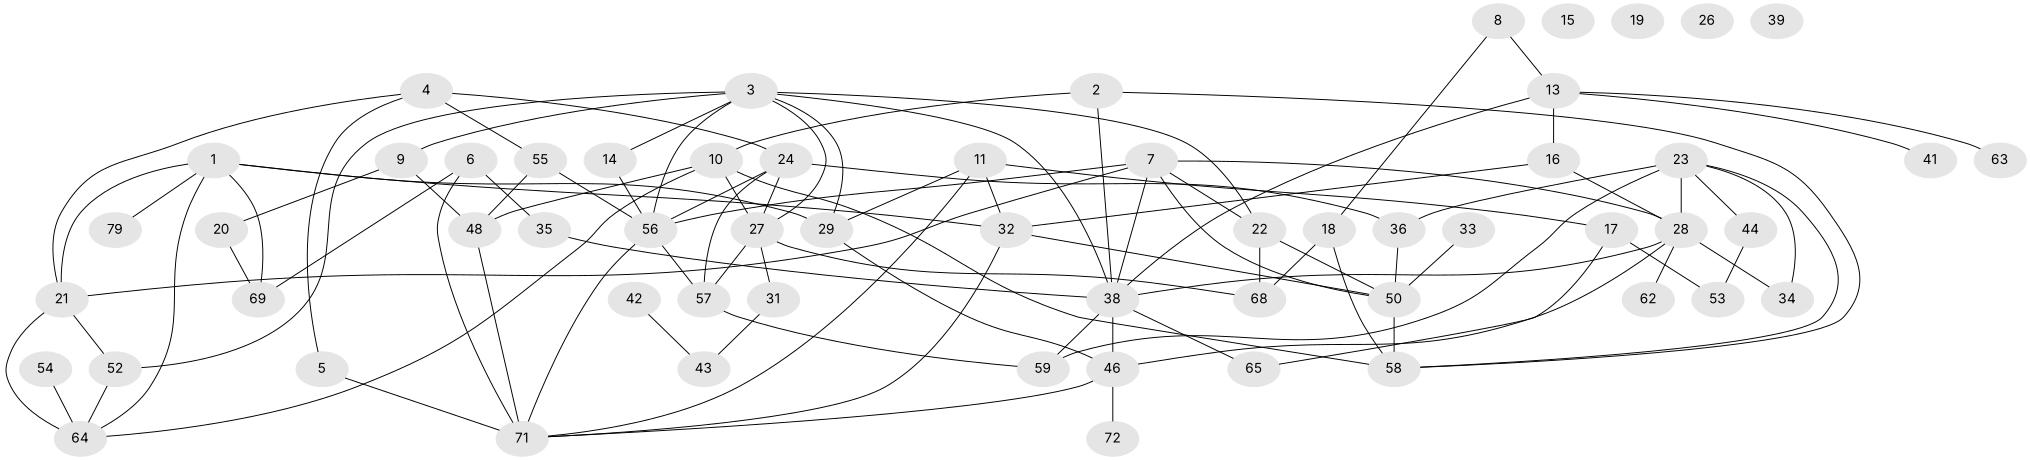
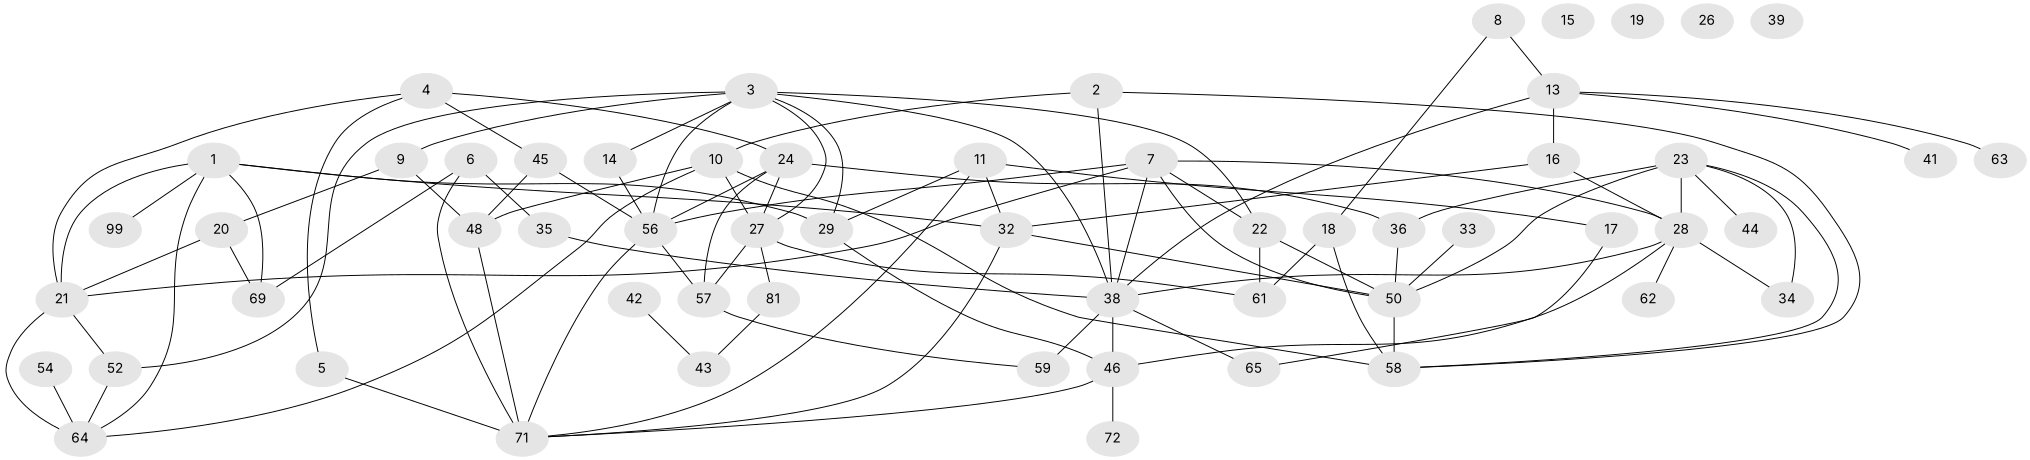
(541, 160) -> (541, 160)
(115, 230) -> (115, 230)
none -> (142, 265)
(774, 300) -> (774, 300)
(1260, 300) -> (1260, 300)
(1718, 300) -> none
(1383, 330) -> (1528, 226)
